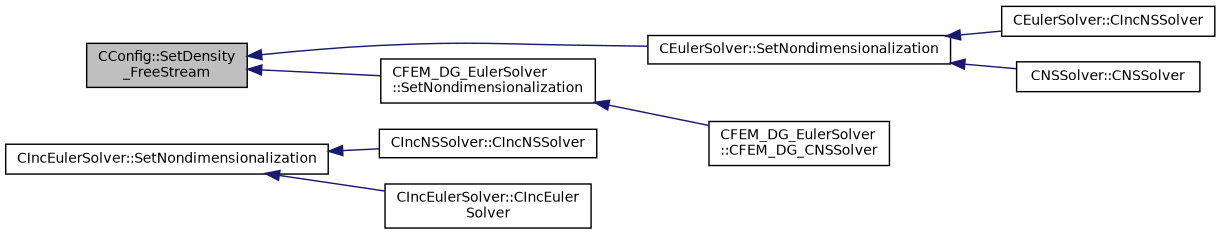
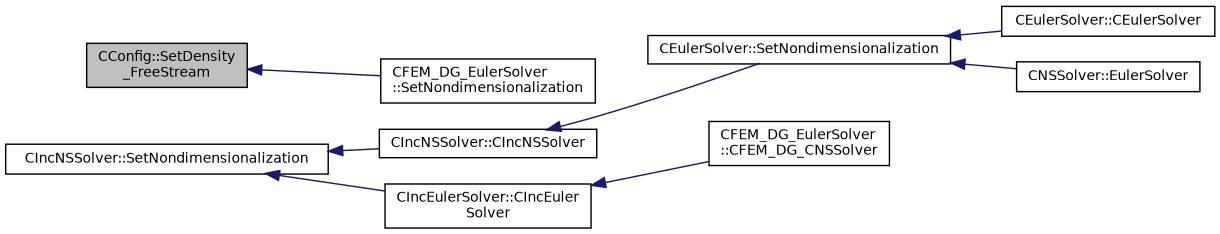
(1108, 21) -> (1108, 21)
(454, 43) -> (661, 97)
(1108, 77) -> (1108, 77)
(659, 115) -> (657, 172)
(167, 159) -> (167, 159)
